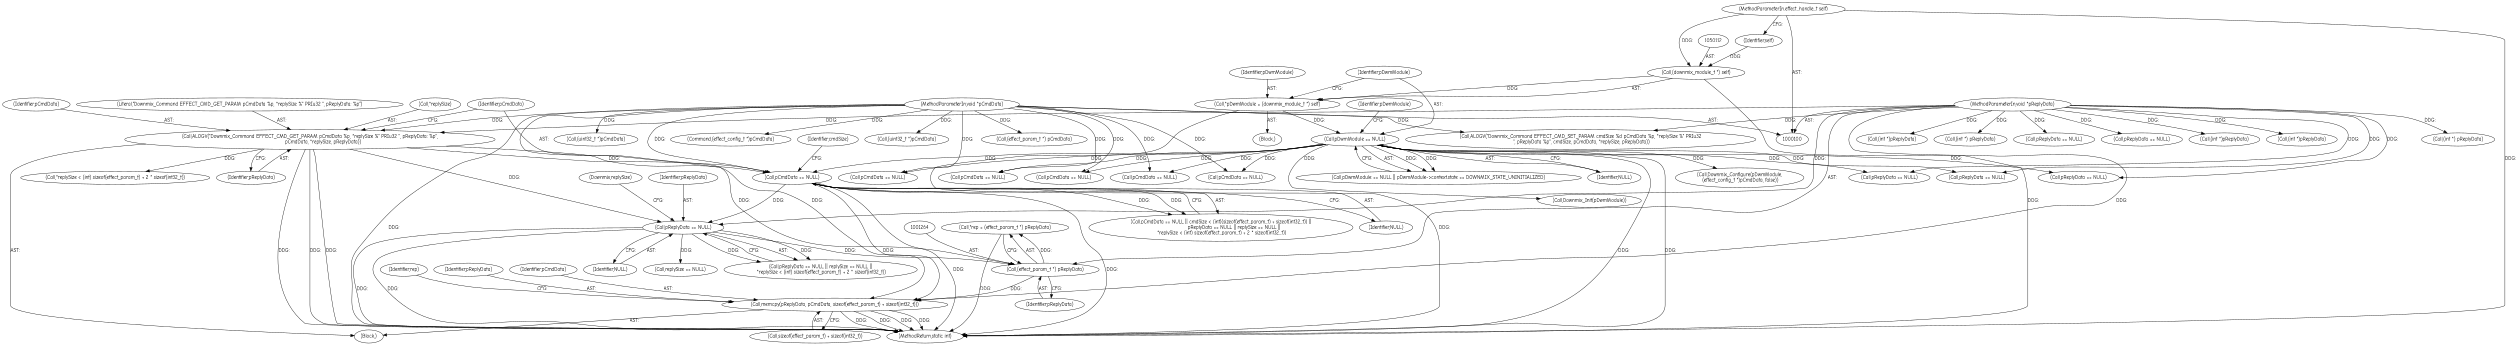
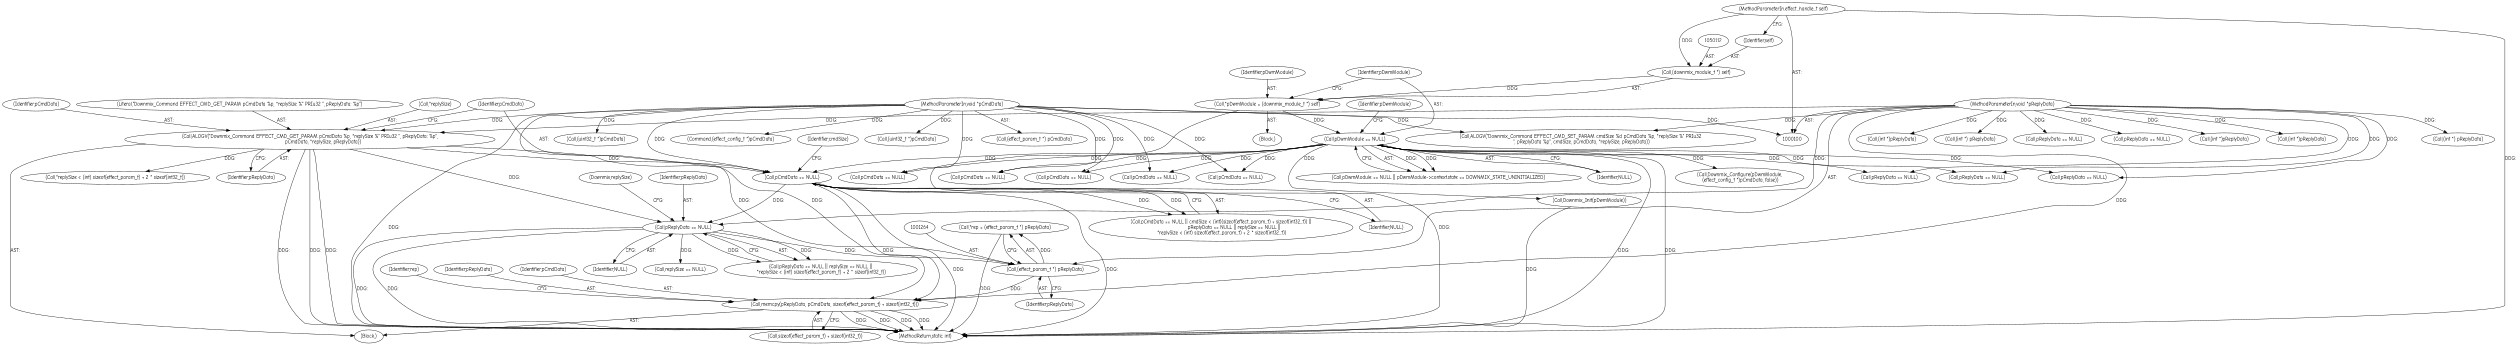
(1737, 57) -> (1737, 57)
(1006, 120) -> (1006, 120)
(1714, 120) -> (1714, 120)
(1781, 325) -> (1435, 324)
